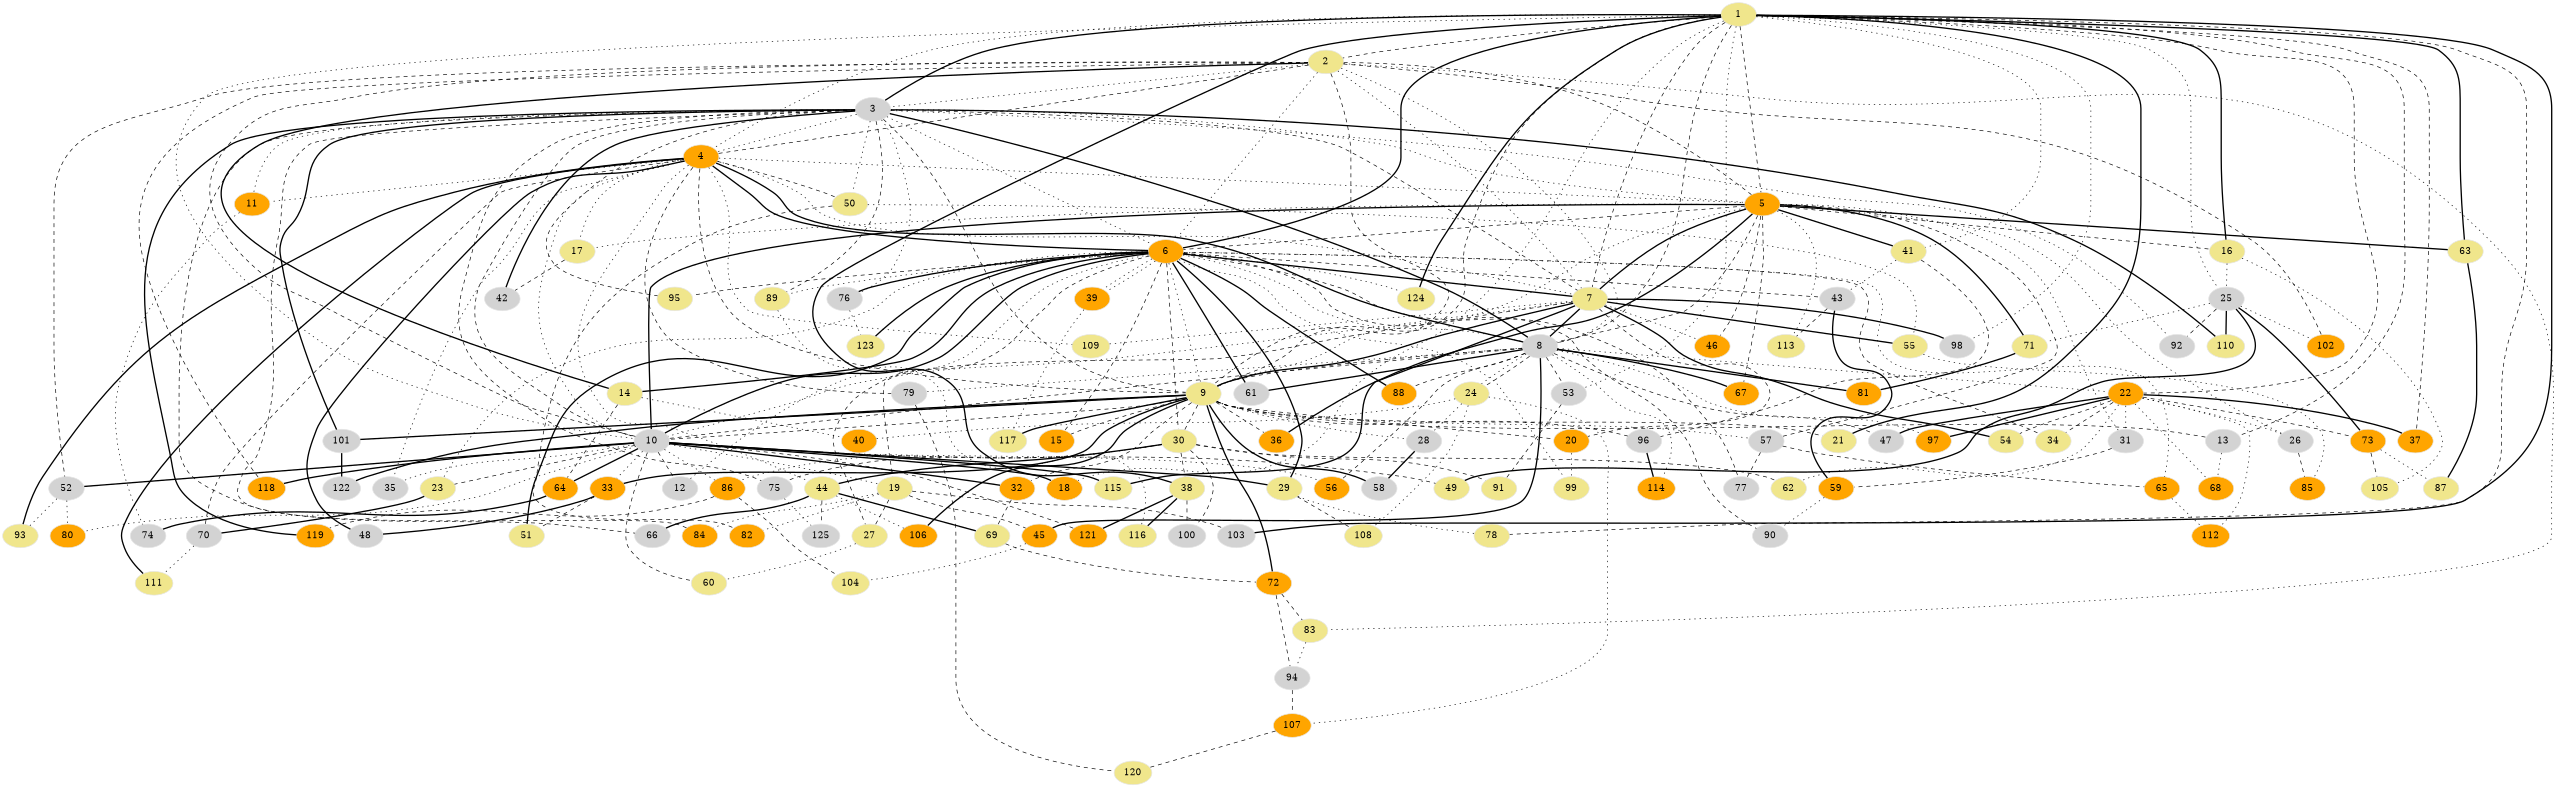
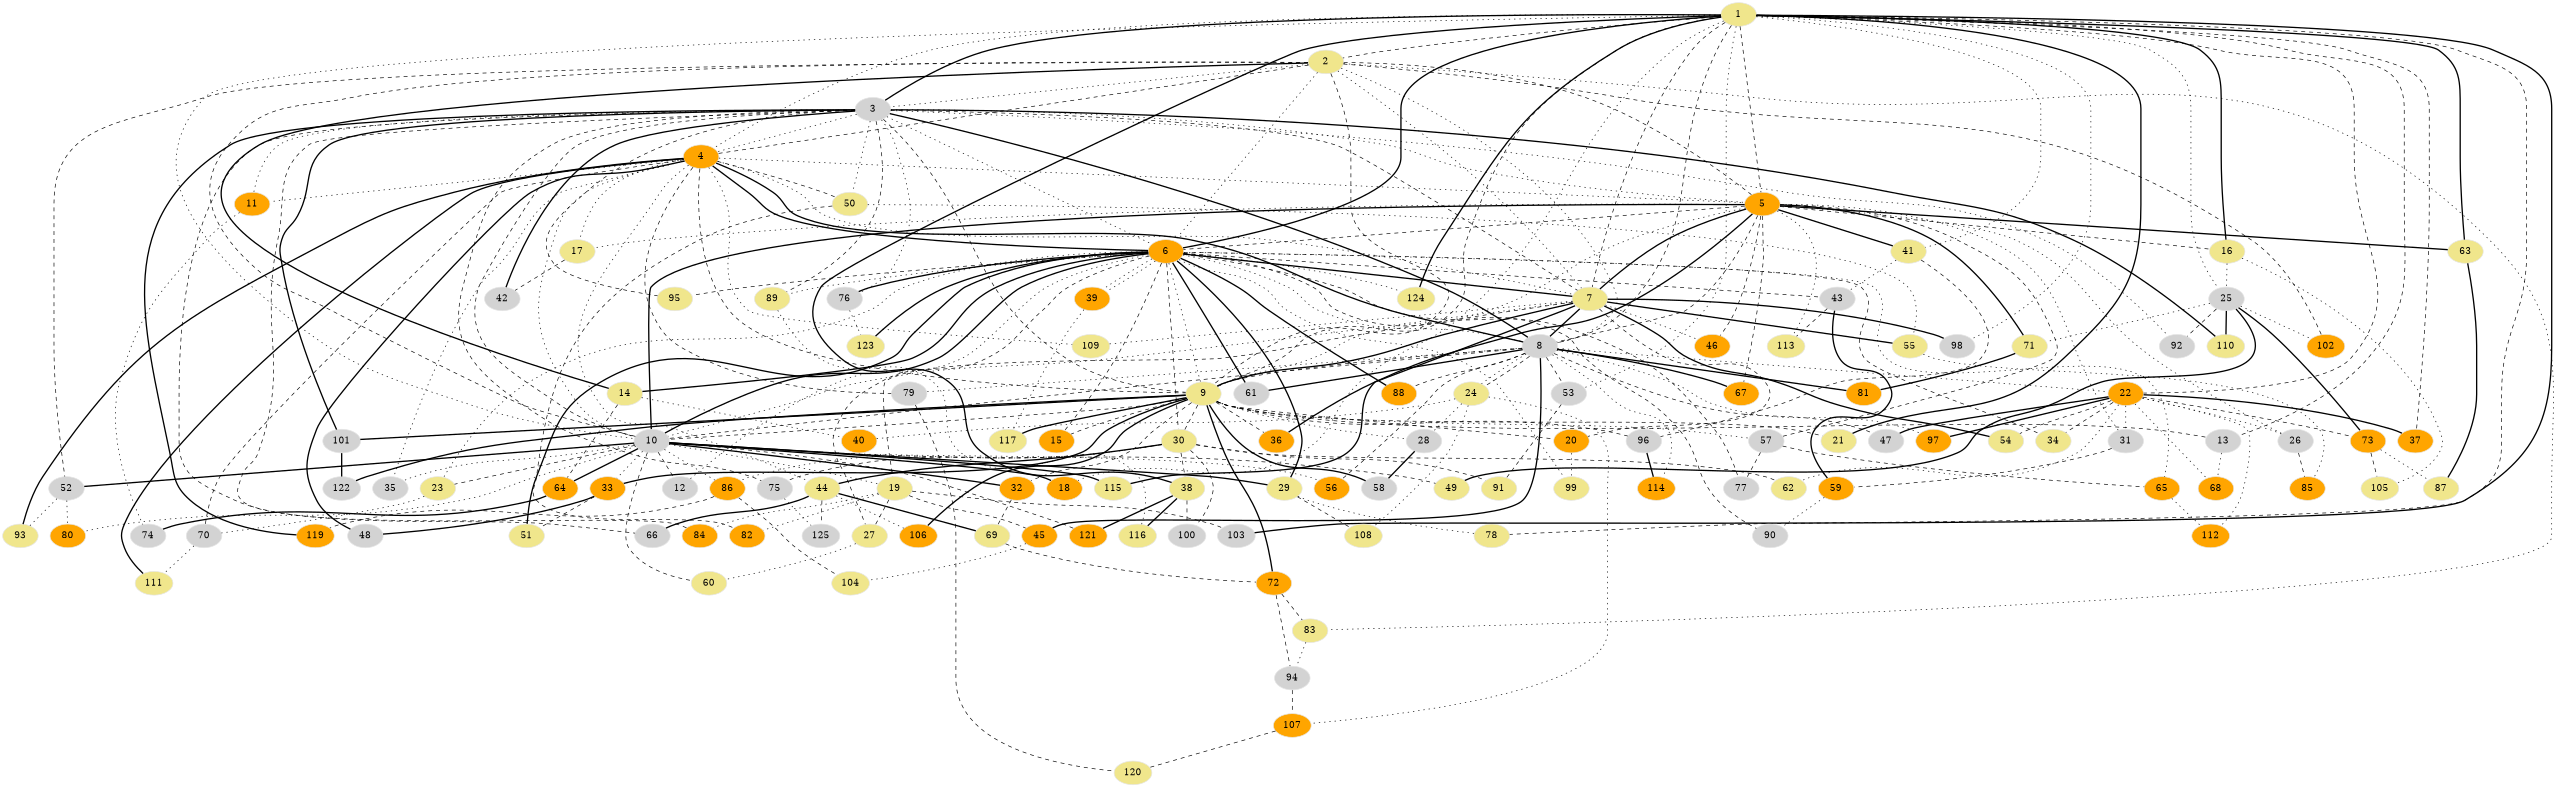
(267, 488) -> none
(308, 521) -> (308, 521)
